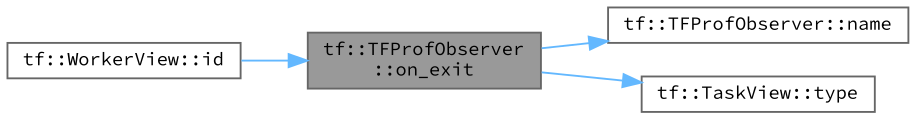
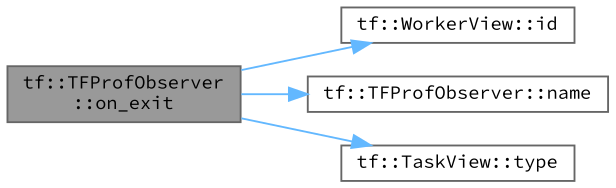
(265, 61) -> (297, 58)
